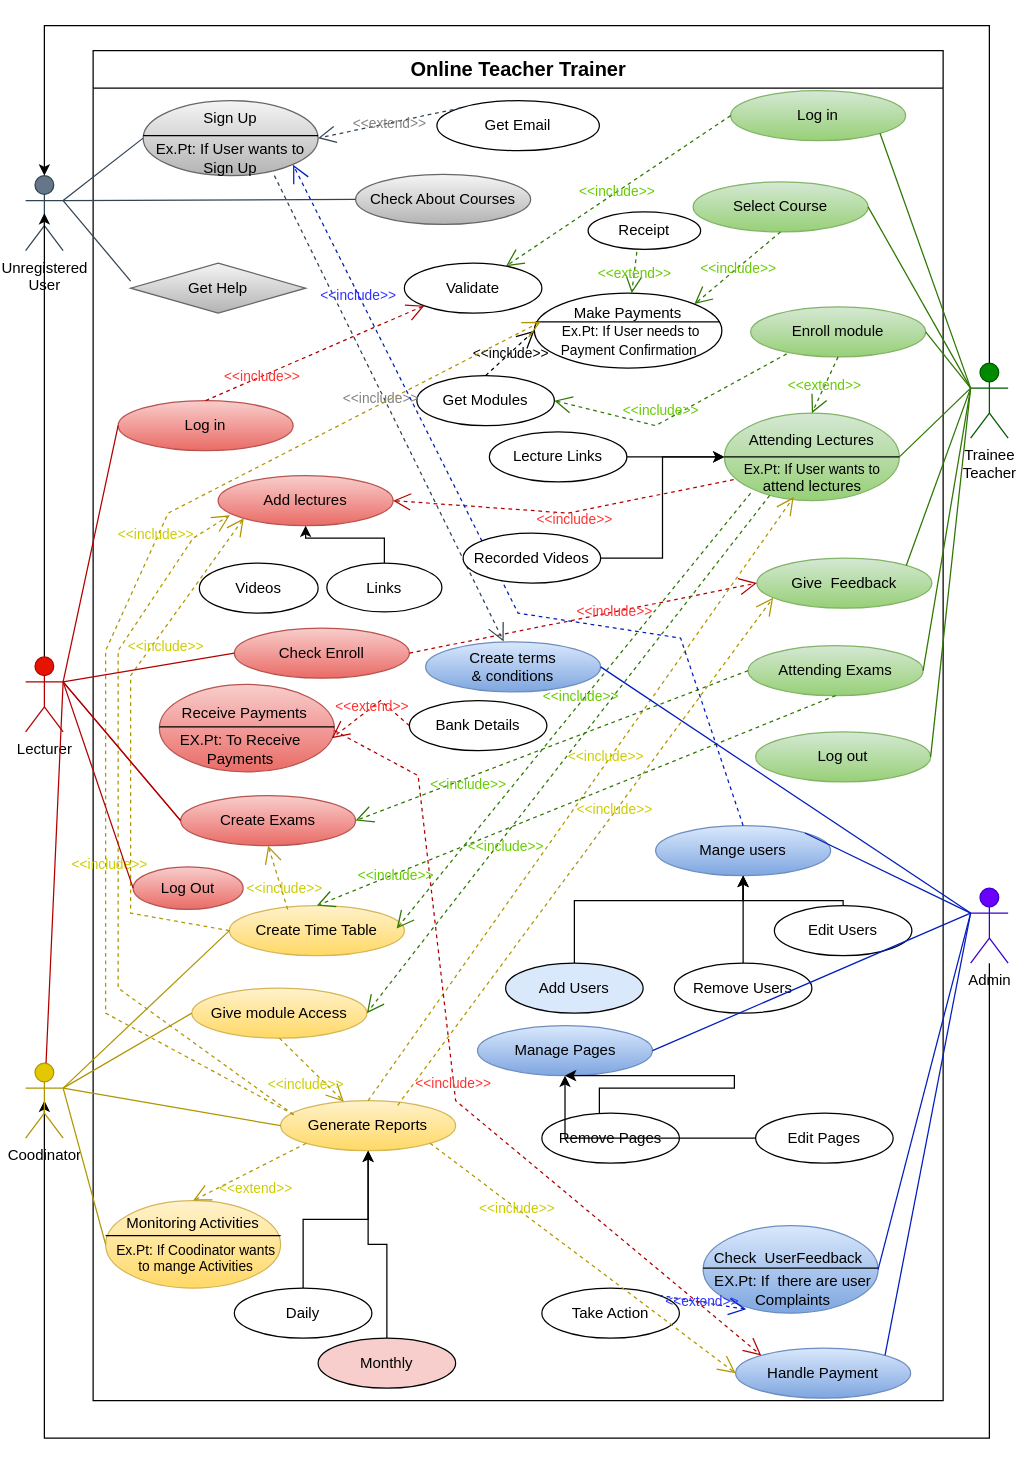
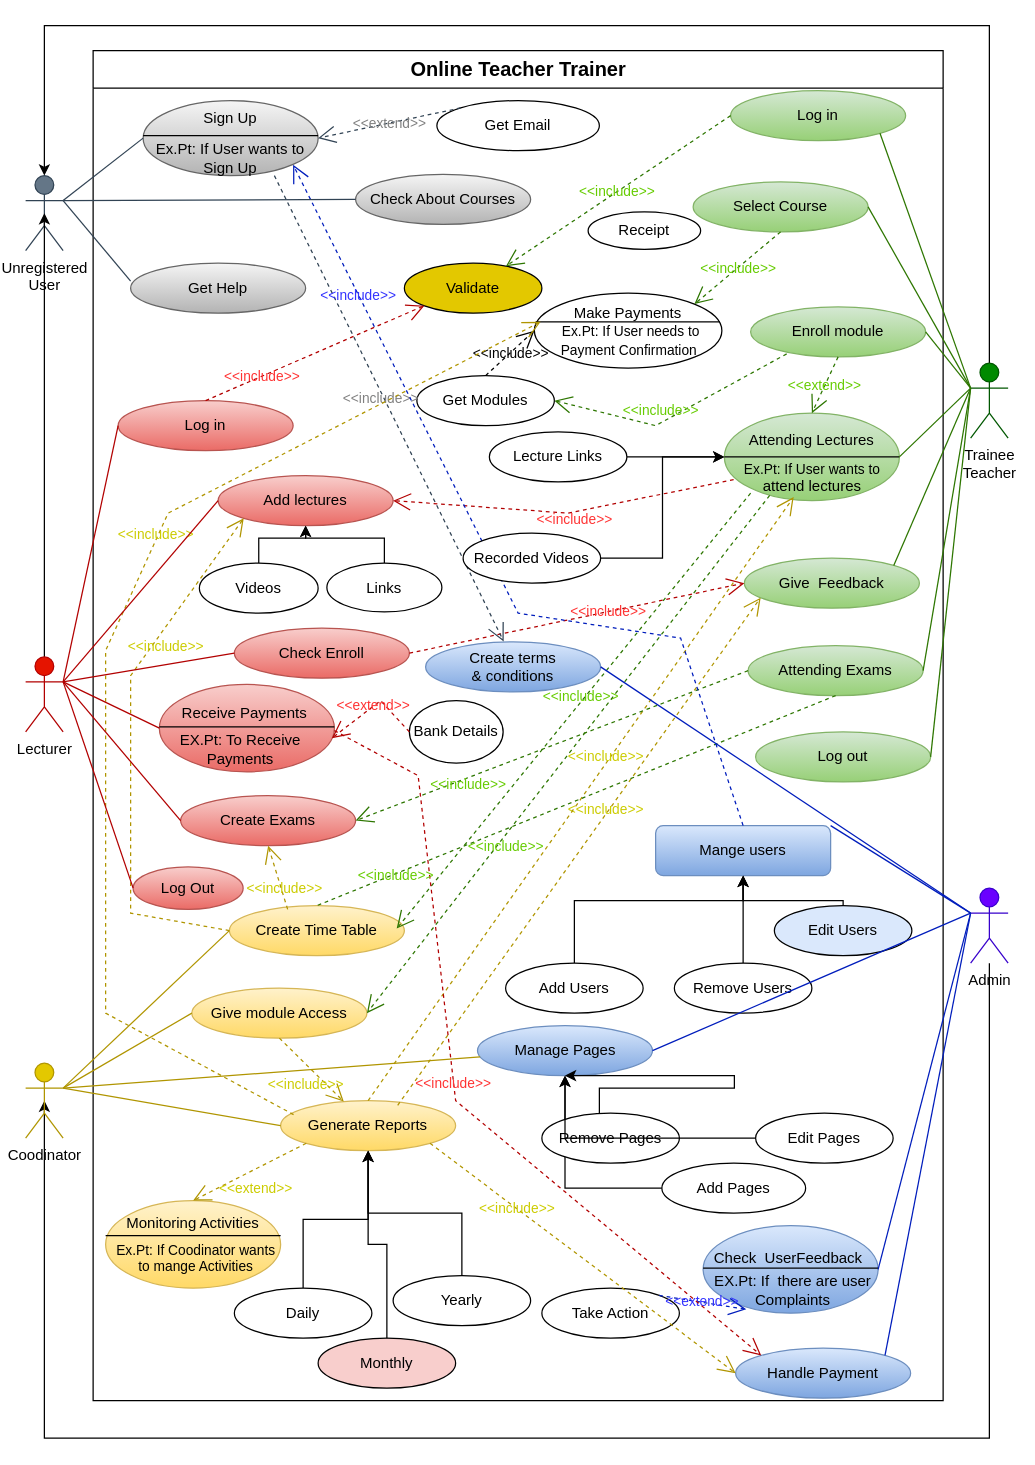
(634, 271) -> none
(218, 288) -> (218, 288)
(473, 288) -> (473, 288)
none -> (267, 538)
none -> (172, 555)
(844, 583) -> (832, 583)
(478, 726) -> (456, 732)
(181, 821) -> none
(743, 851) -> (743, 851)
(53, 897) -> (113, 706)
(322, 903) -> (322, 904)
(843, 931) -> (843, 931)
(574, 988) -> (574, 988)
(143, 1006) -> none
(78, 1141) -> (335, 1068)
none -> (597, 1188)
none -> (734, 1188)
none -> (448, 1213)
none -> (462, 1301)
